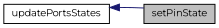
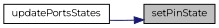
(132, 8) -> (122, 20)
